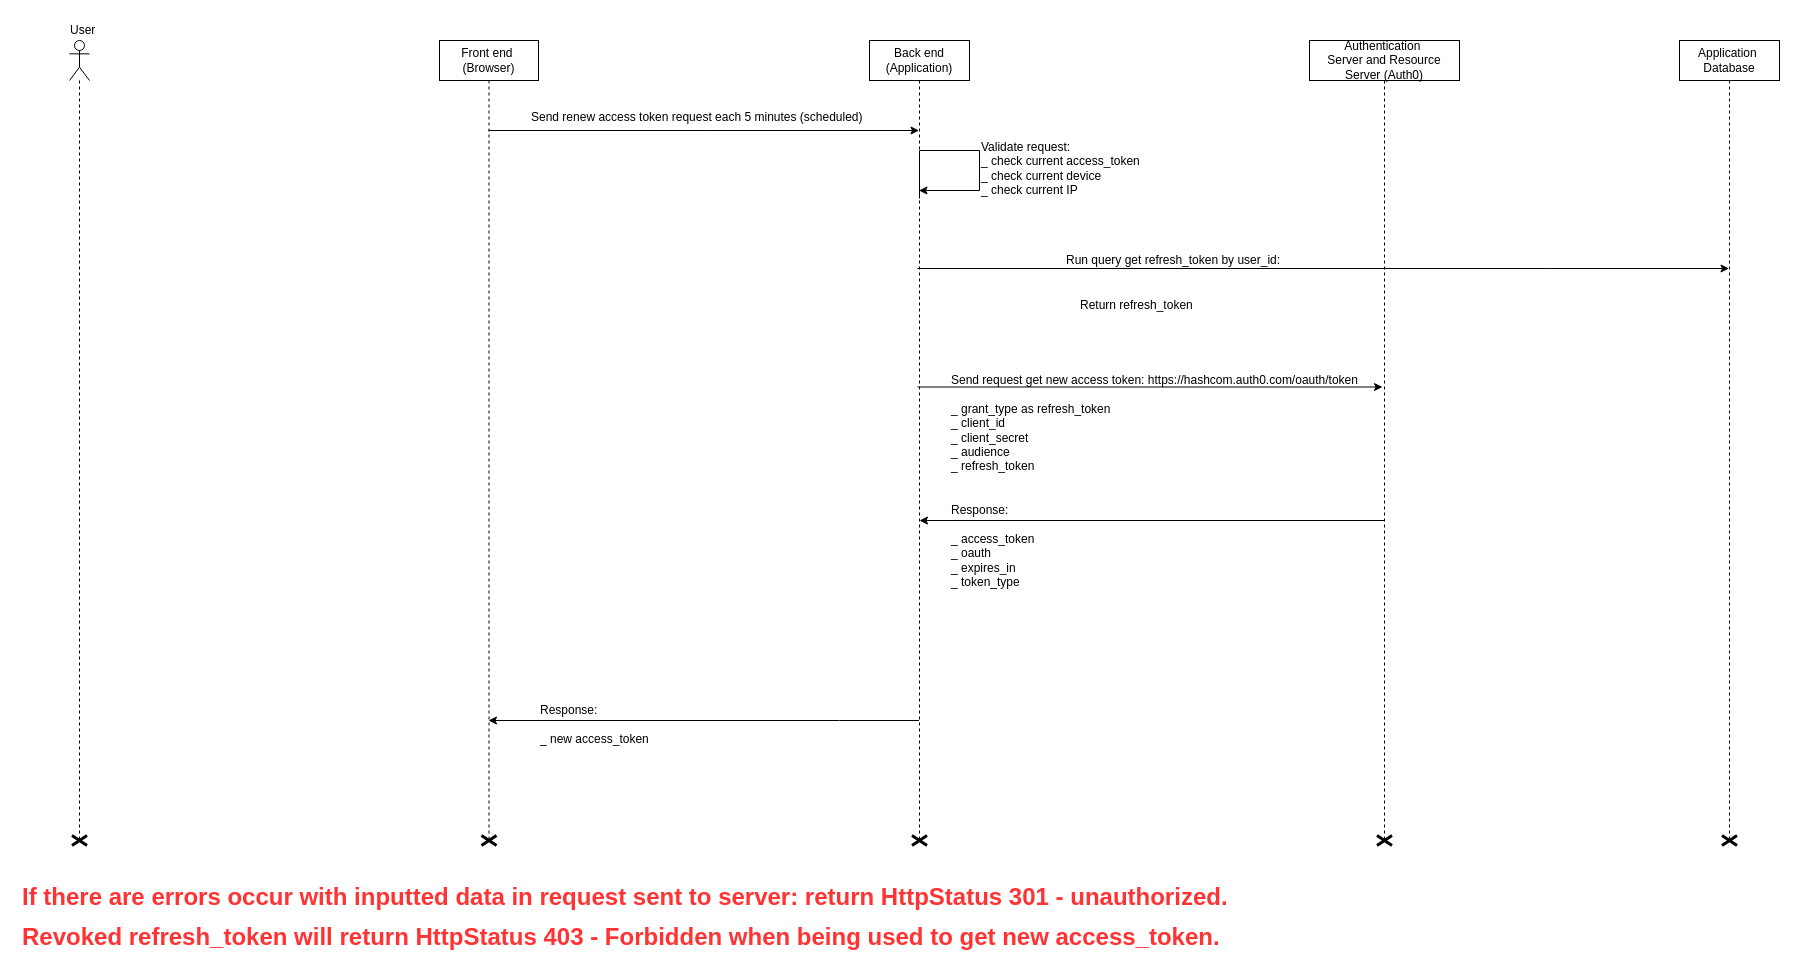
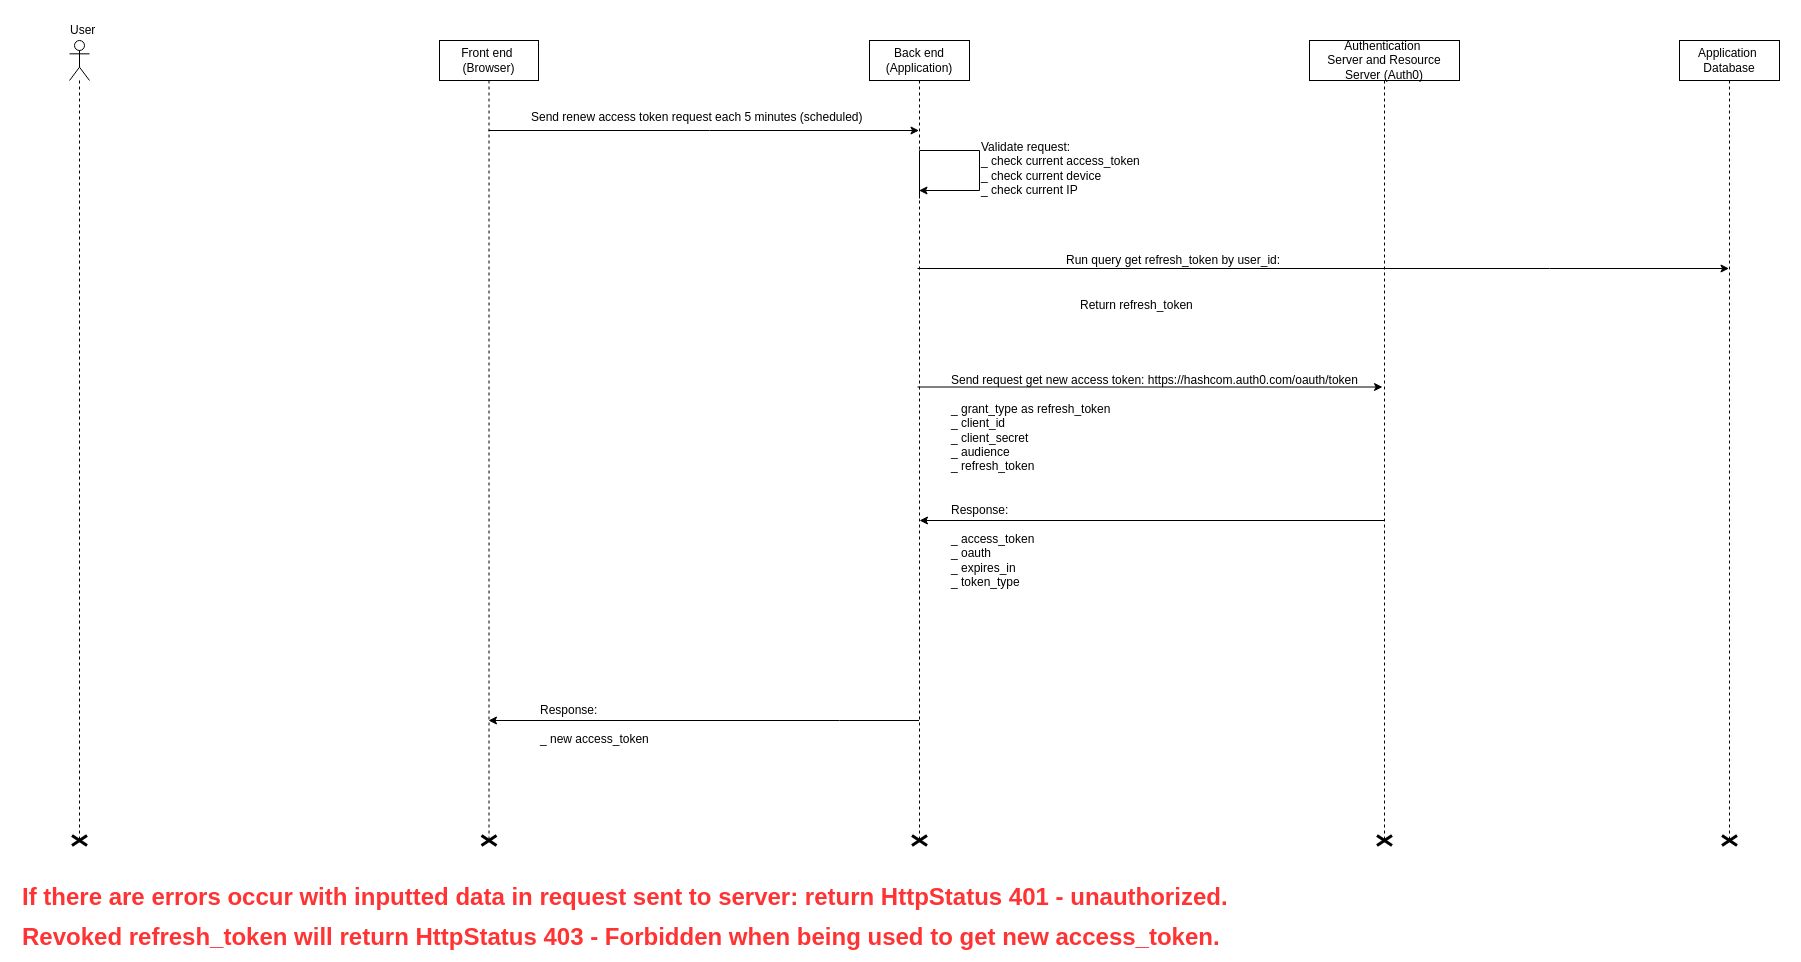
(353, 891) -> (353, 891)
